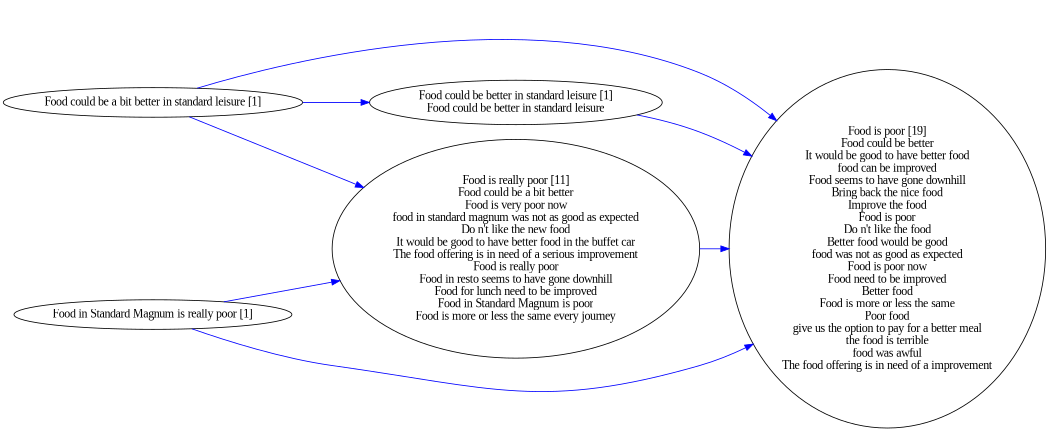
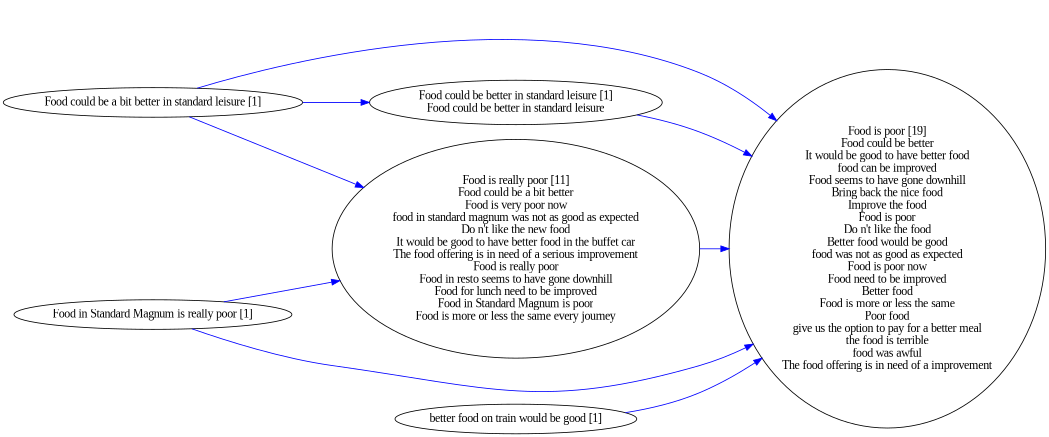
none -> (516, 419)
